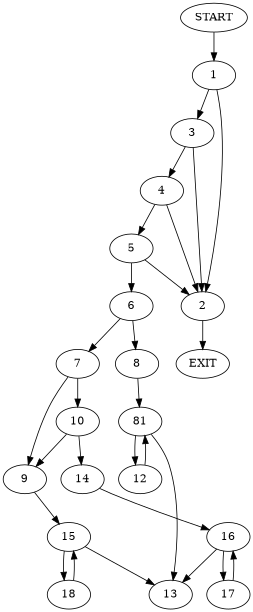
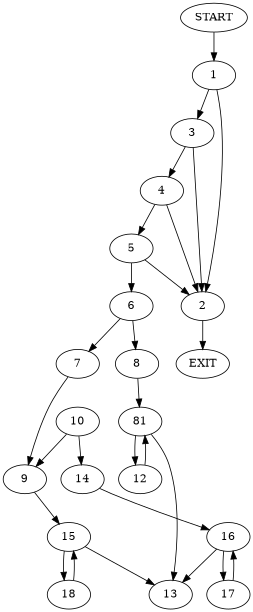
(78, 389) -> none
